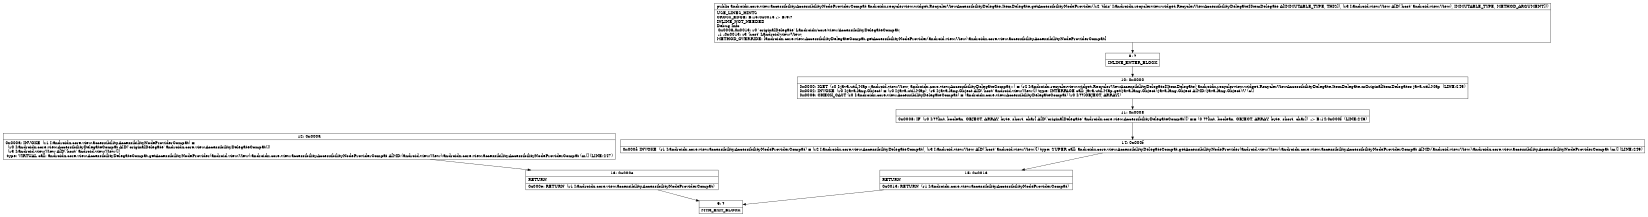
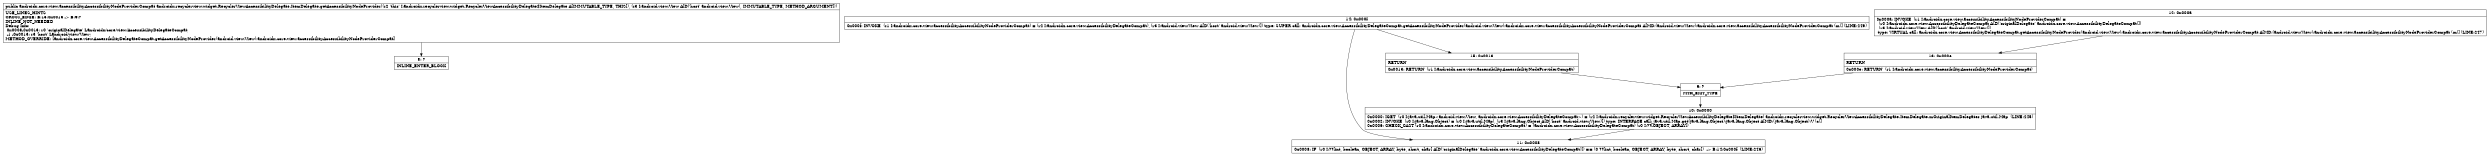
(1133, 70) -> (1700, 101)
(1133, 130) -> (1349, 105)
(721, 210) -> (1700, 93)
